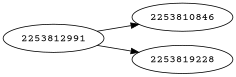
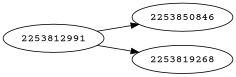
(182, 17) -> (182, 17)
(182, 59) -> (182, 59)
